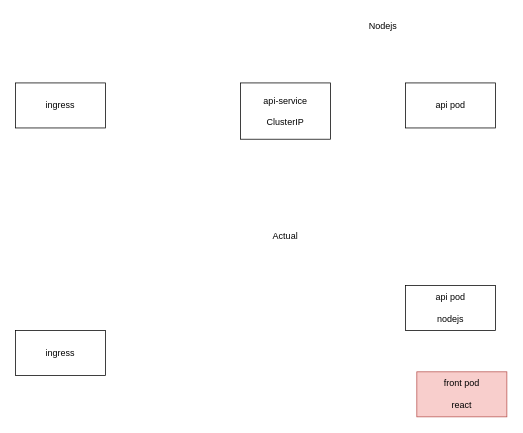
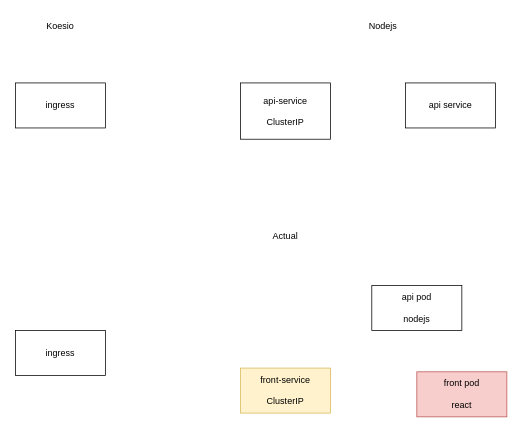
none -> (60, 27)
(450, 105) -> (450, 105)
(450, 308) -> (417, 308)
none -> (285, 390)
